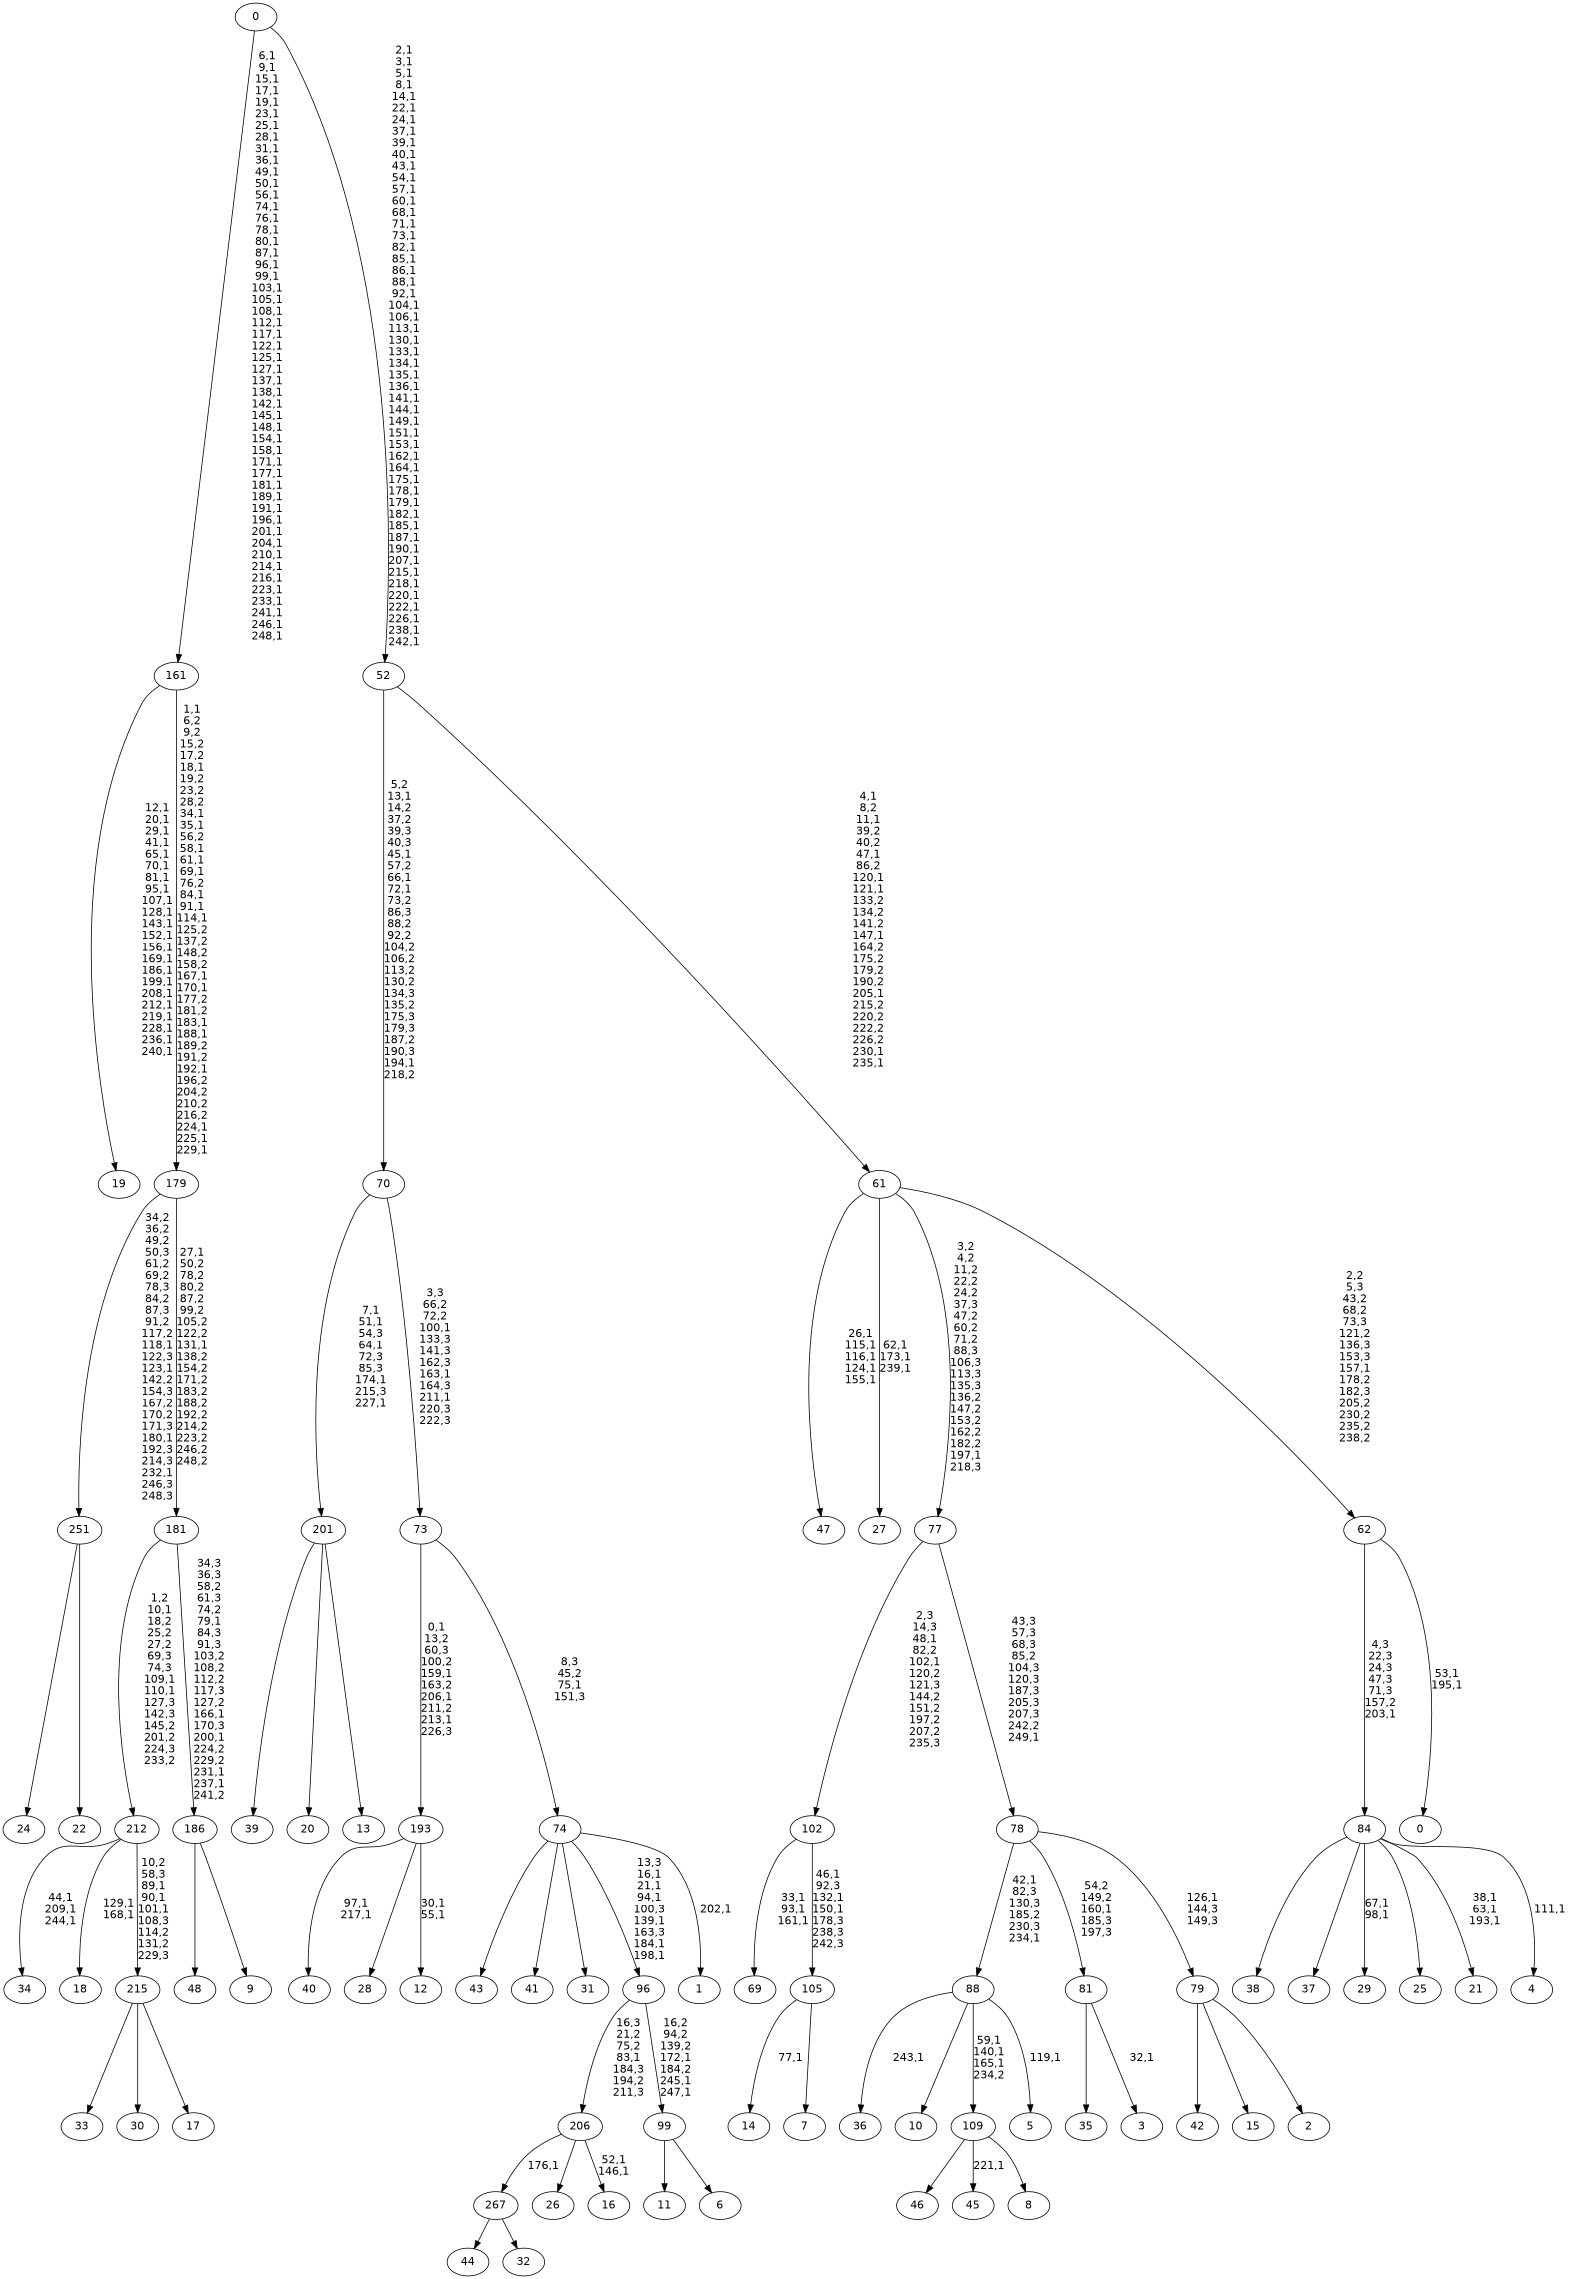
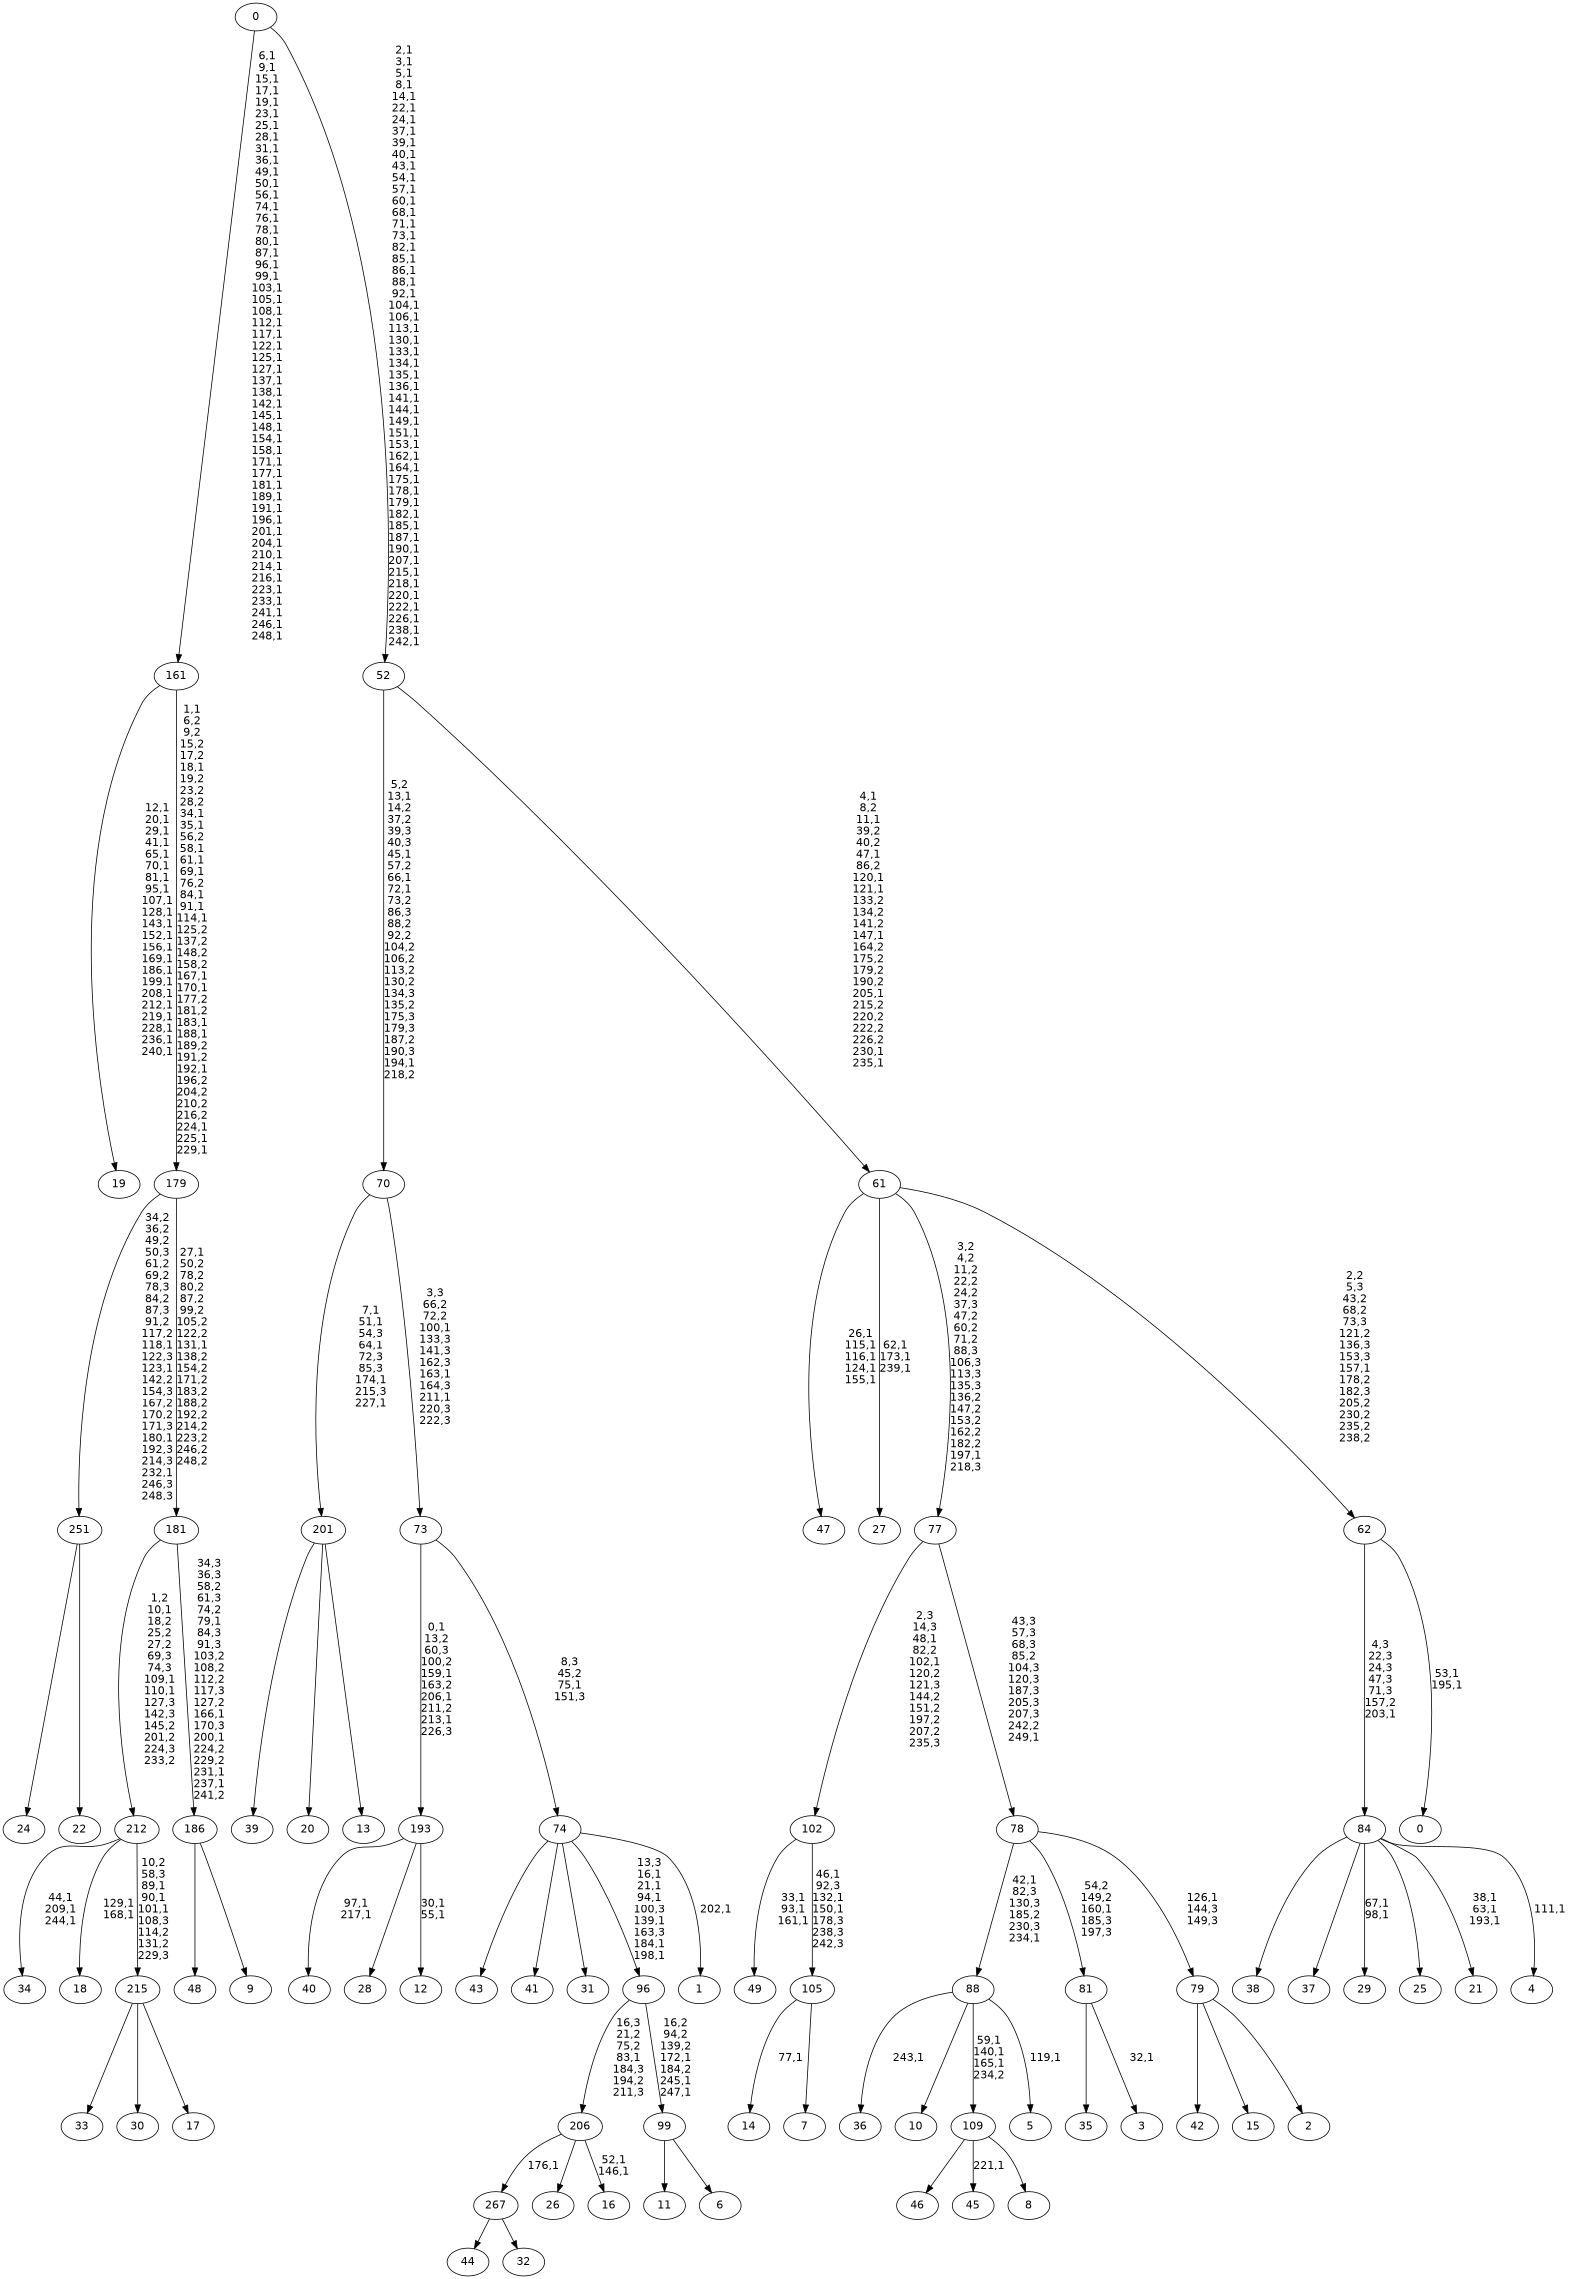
(755, 1990) -> (755, 1990)
